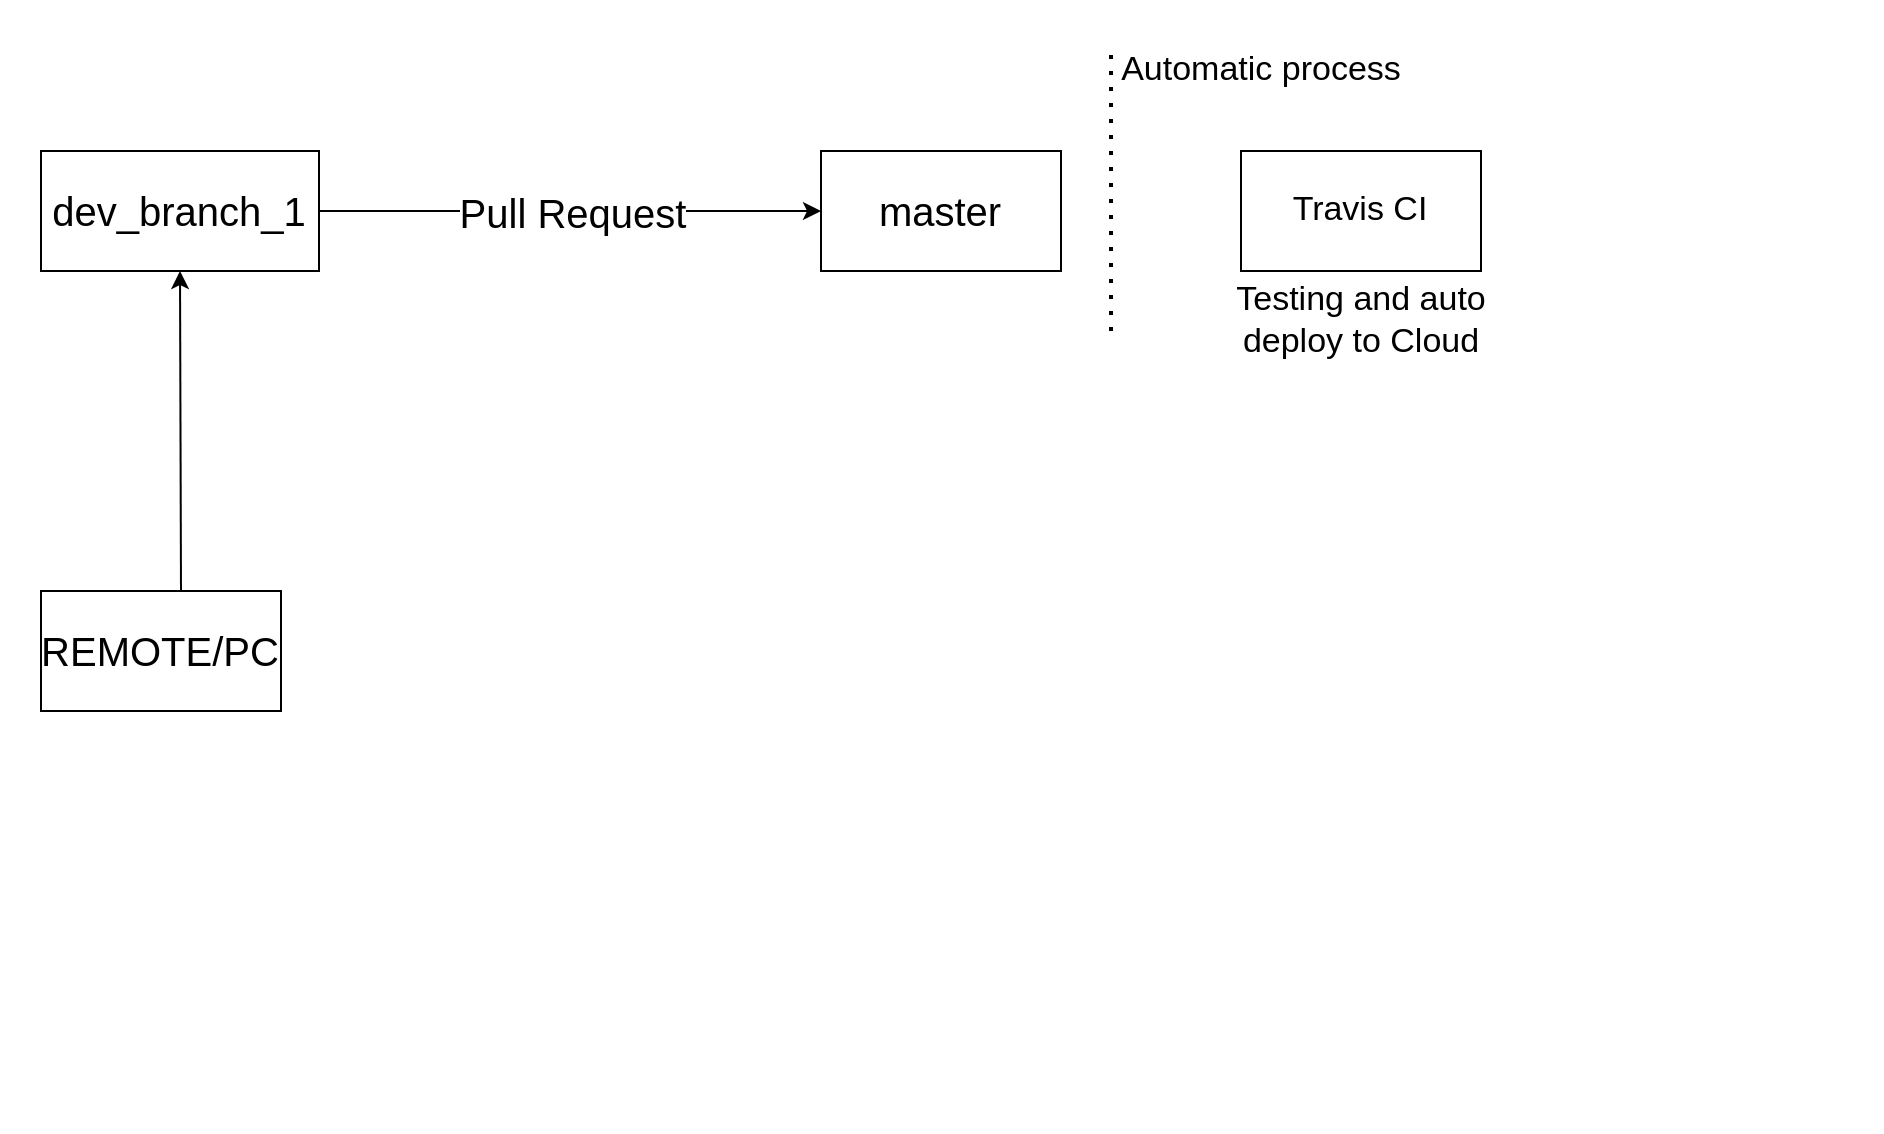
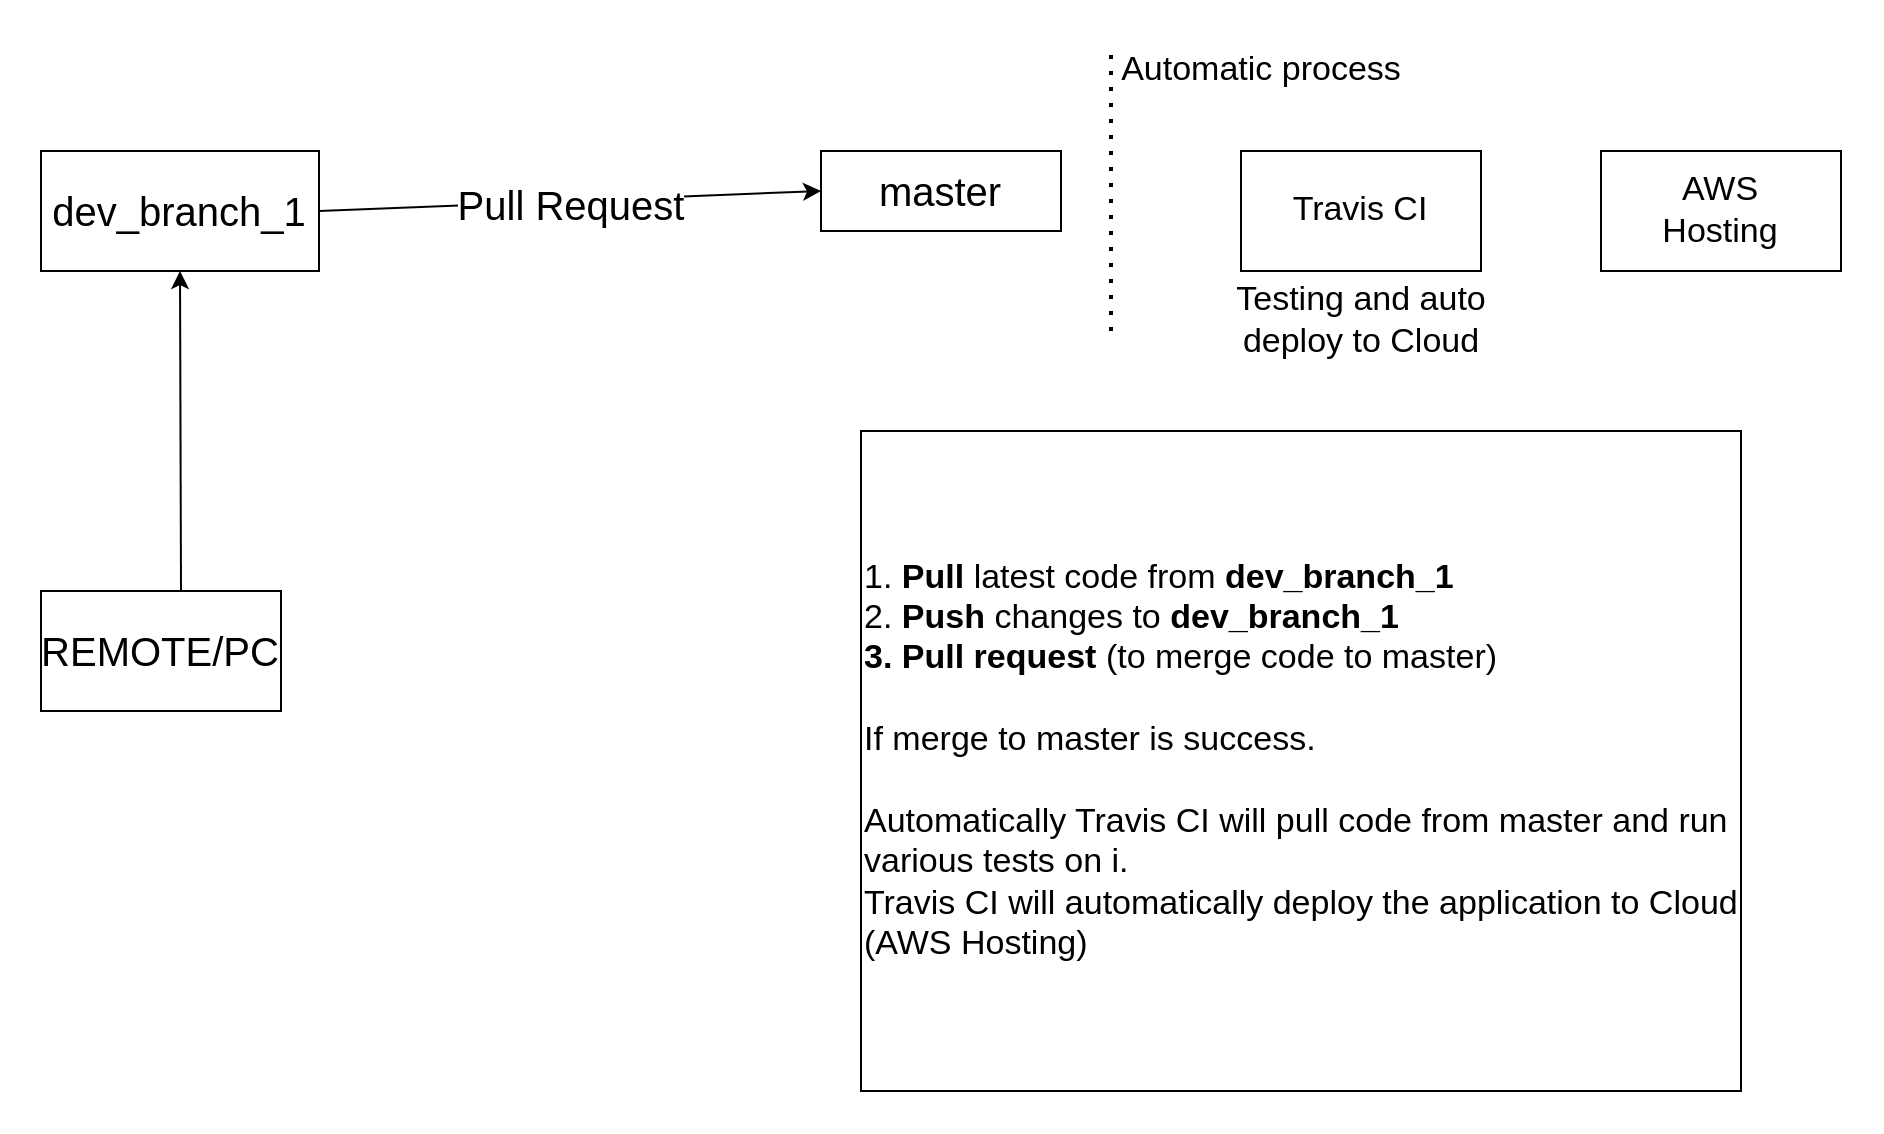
(941, 211) -> (941, 191)
none -> (1721, 211)
none -> (1301, 761)
